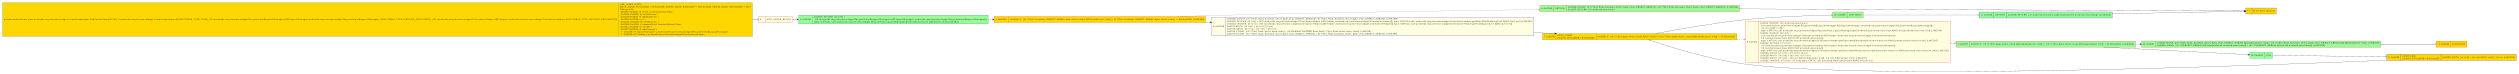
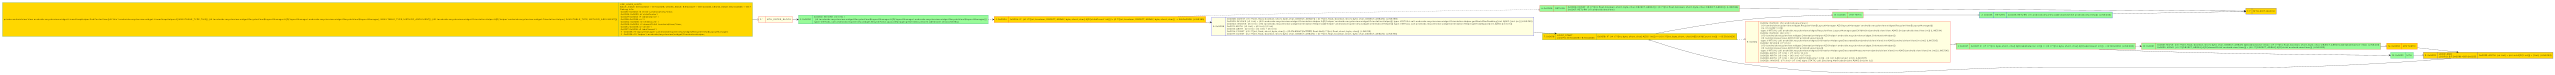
none -> (2437, 50)
